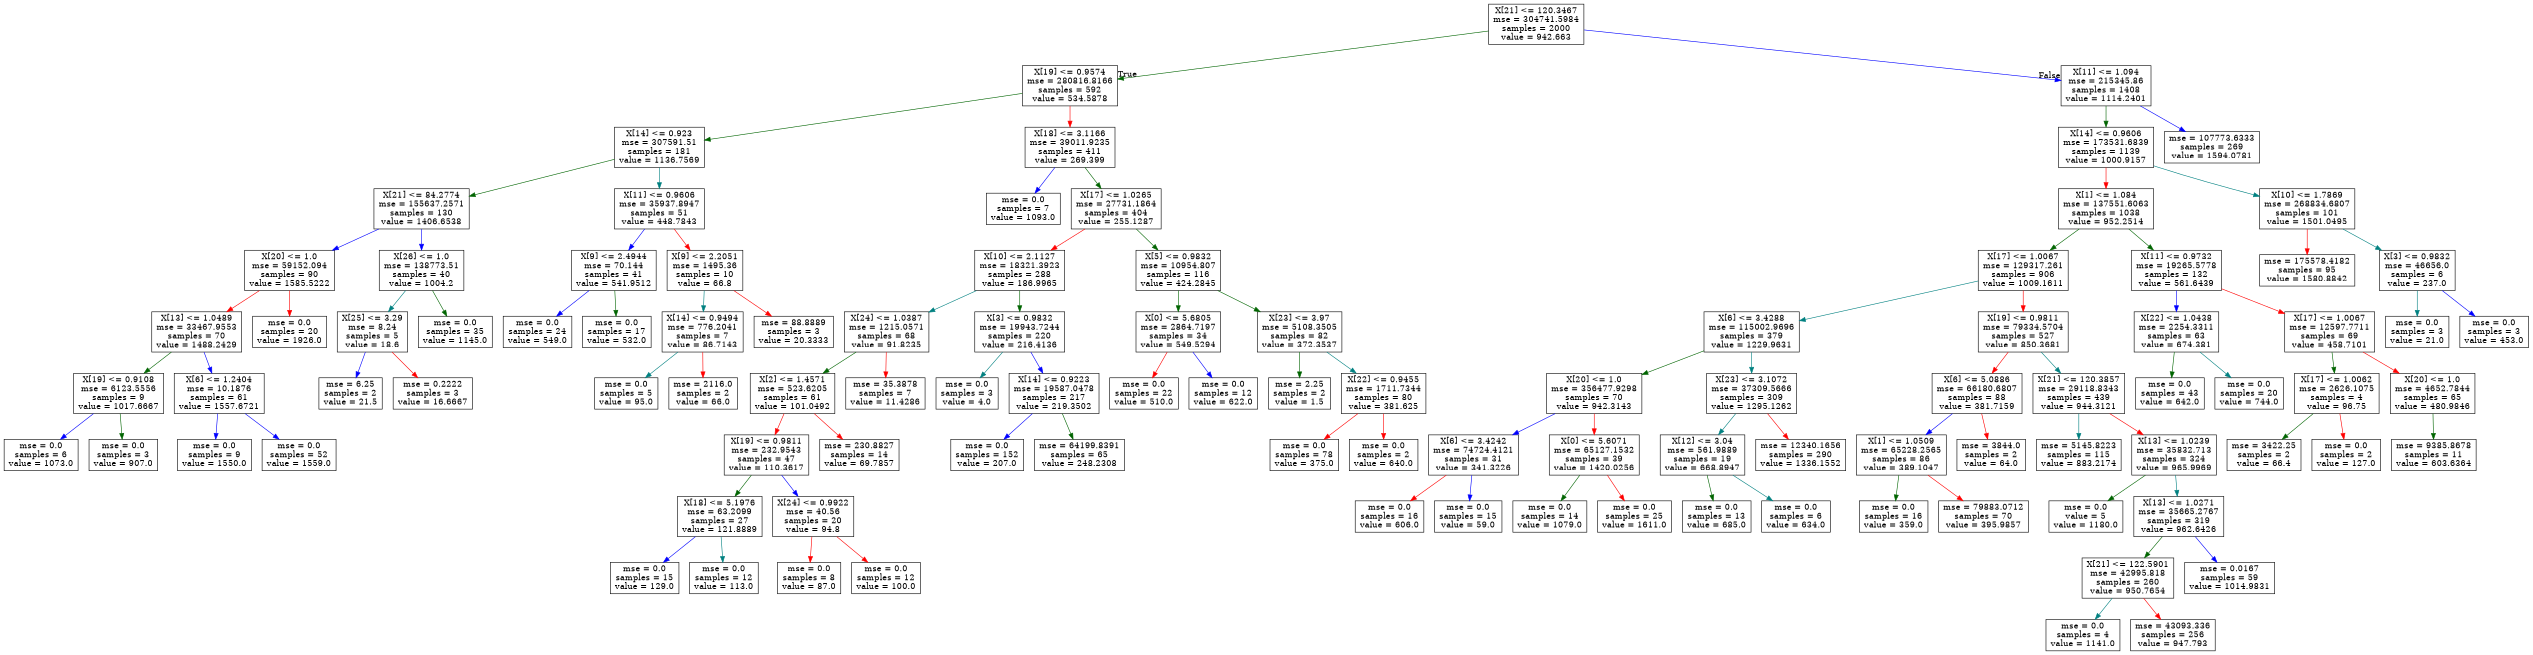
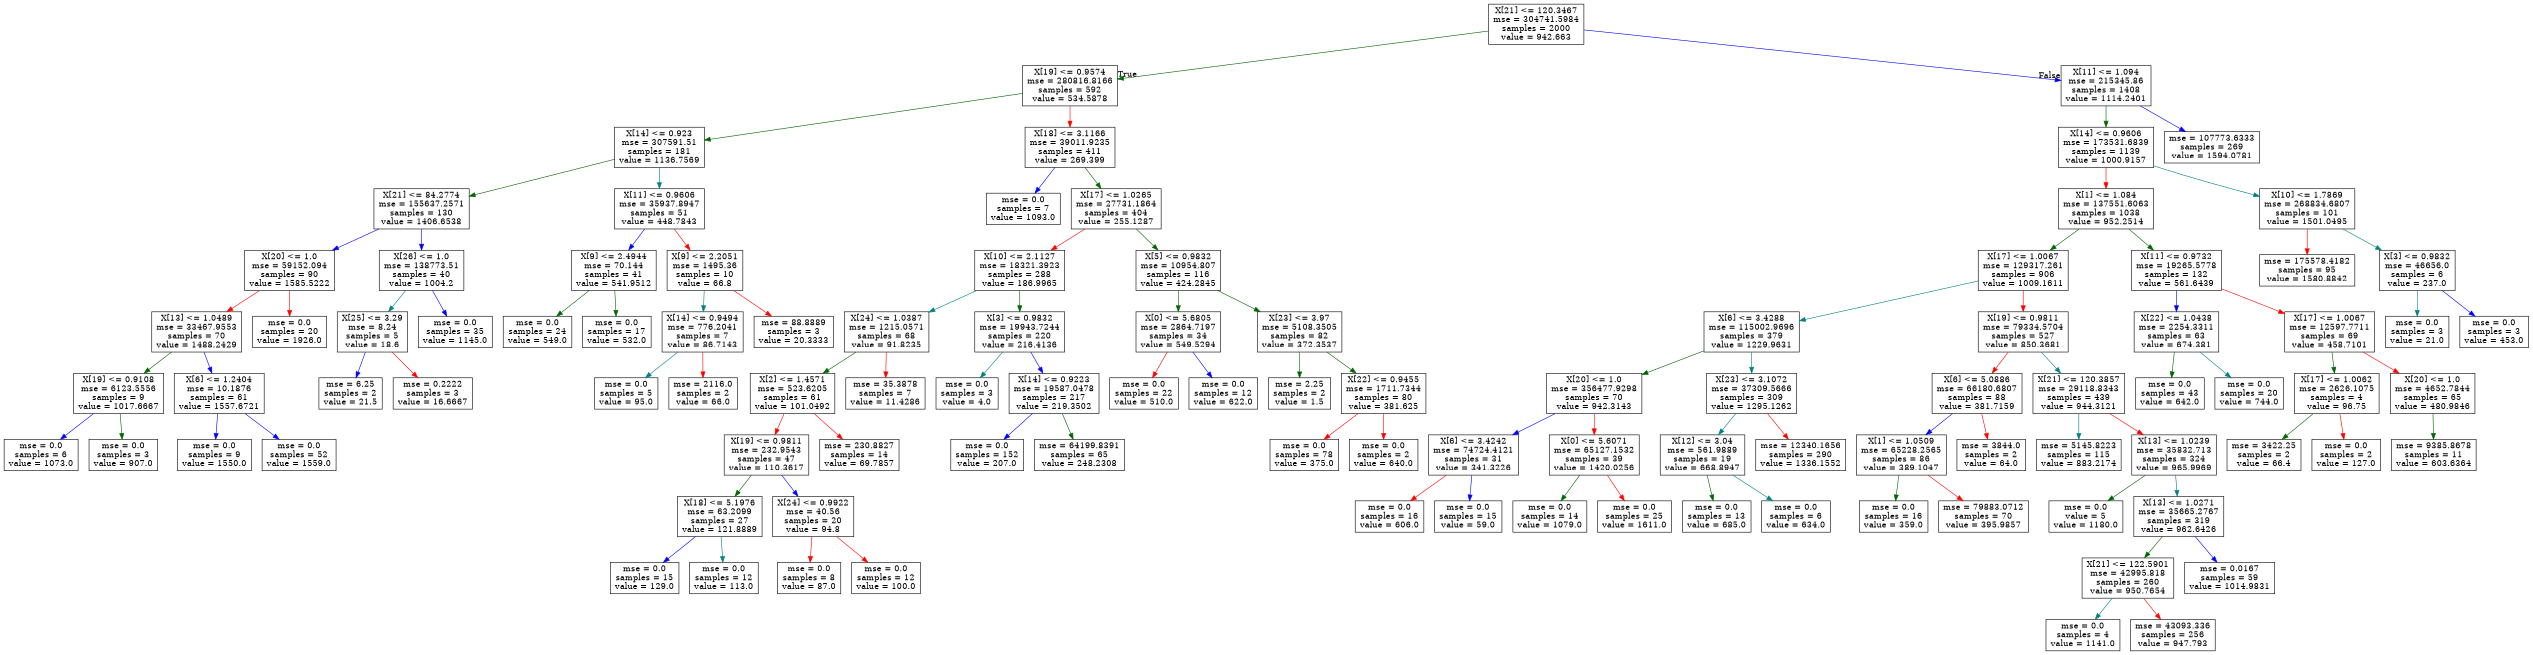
(438, 301) -> (438, 301)
(575, 302) -> (575, 302)
(1339, 361) -> (1339, 361)
